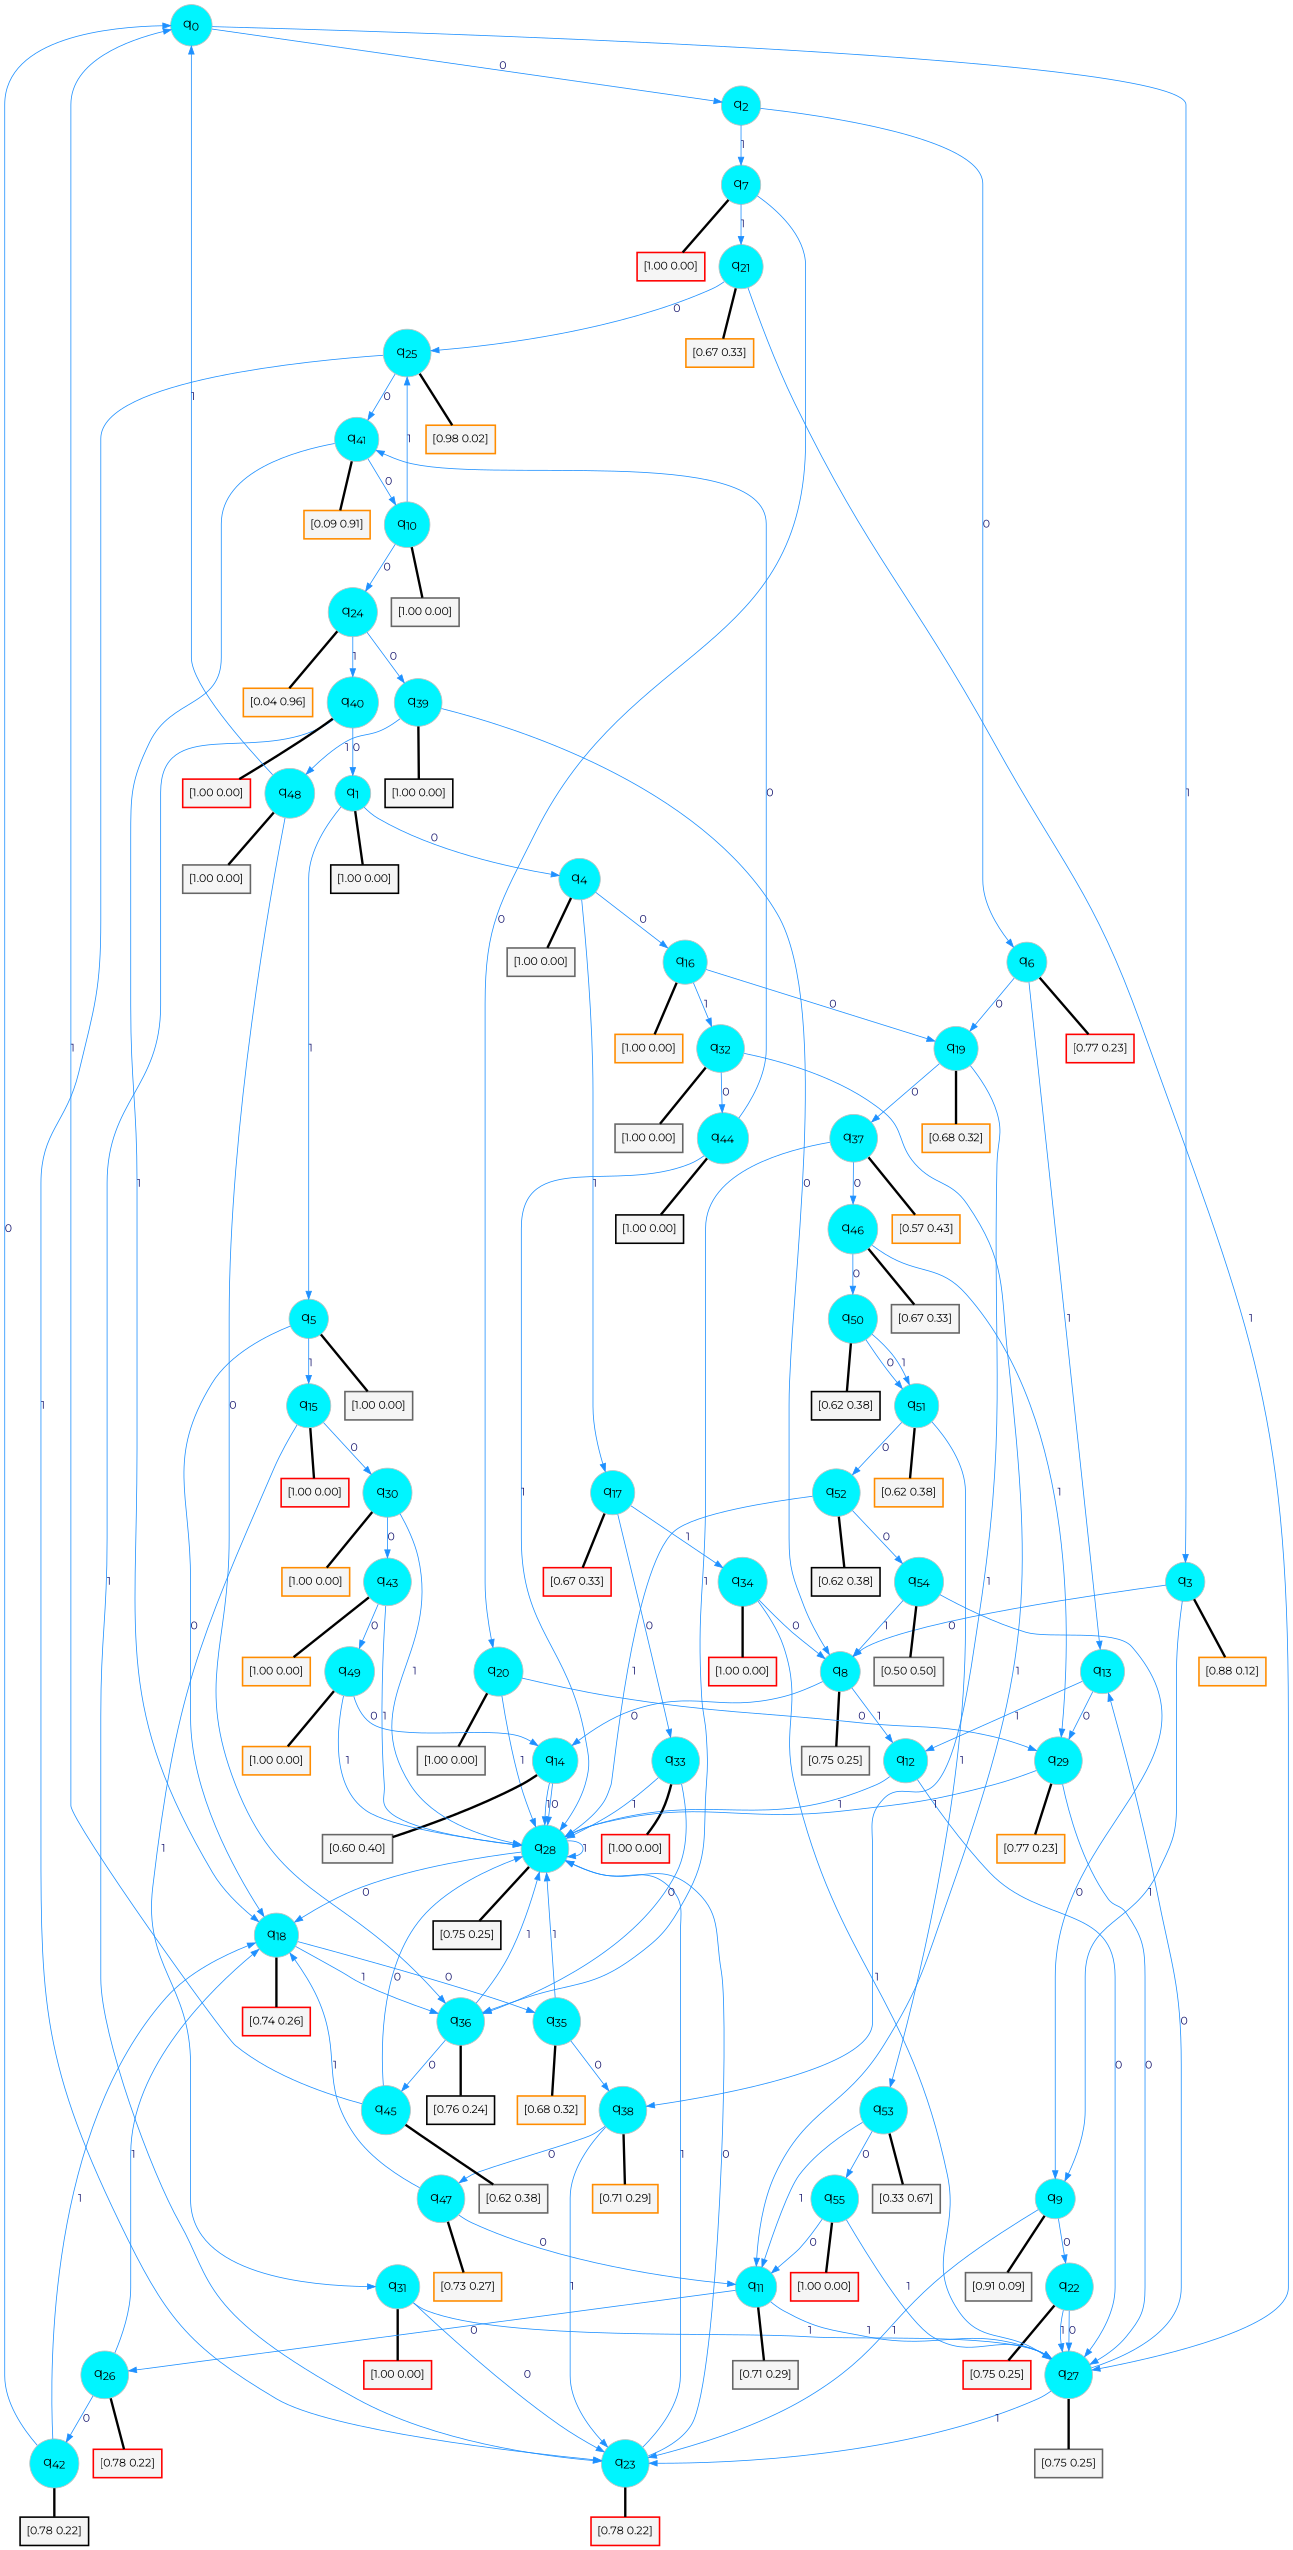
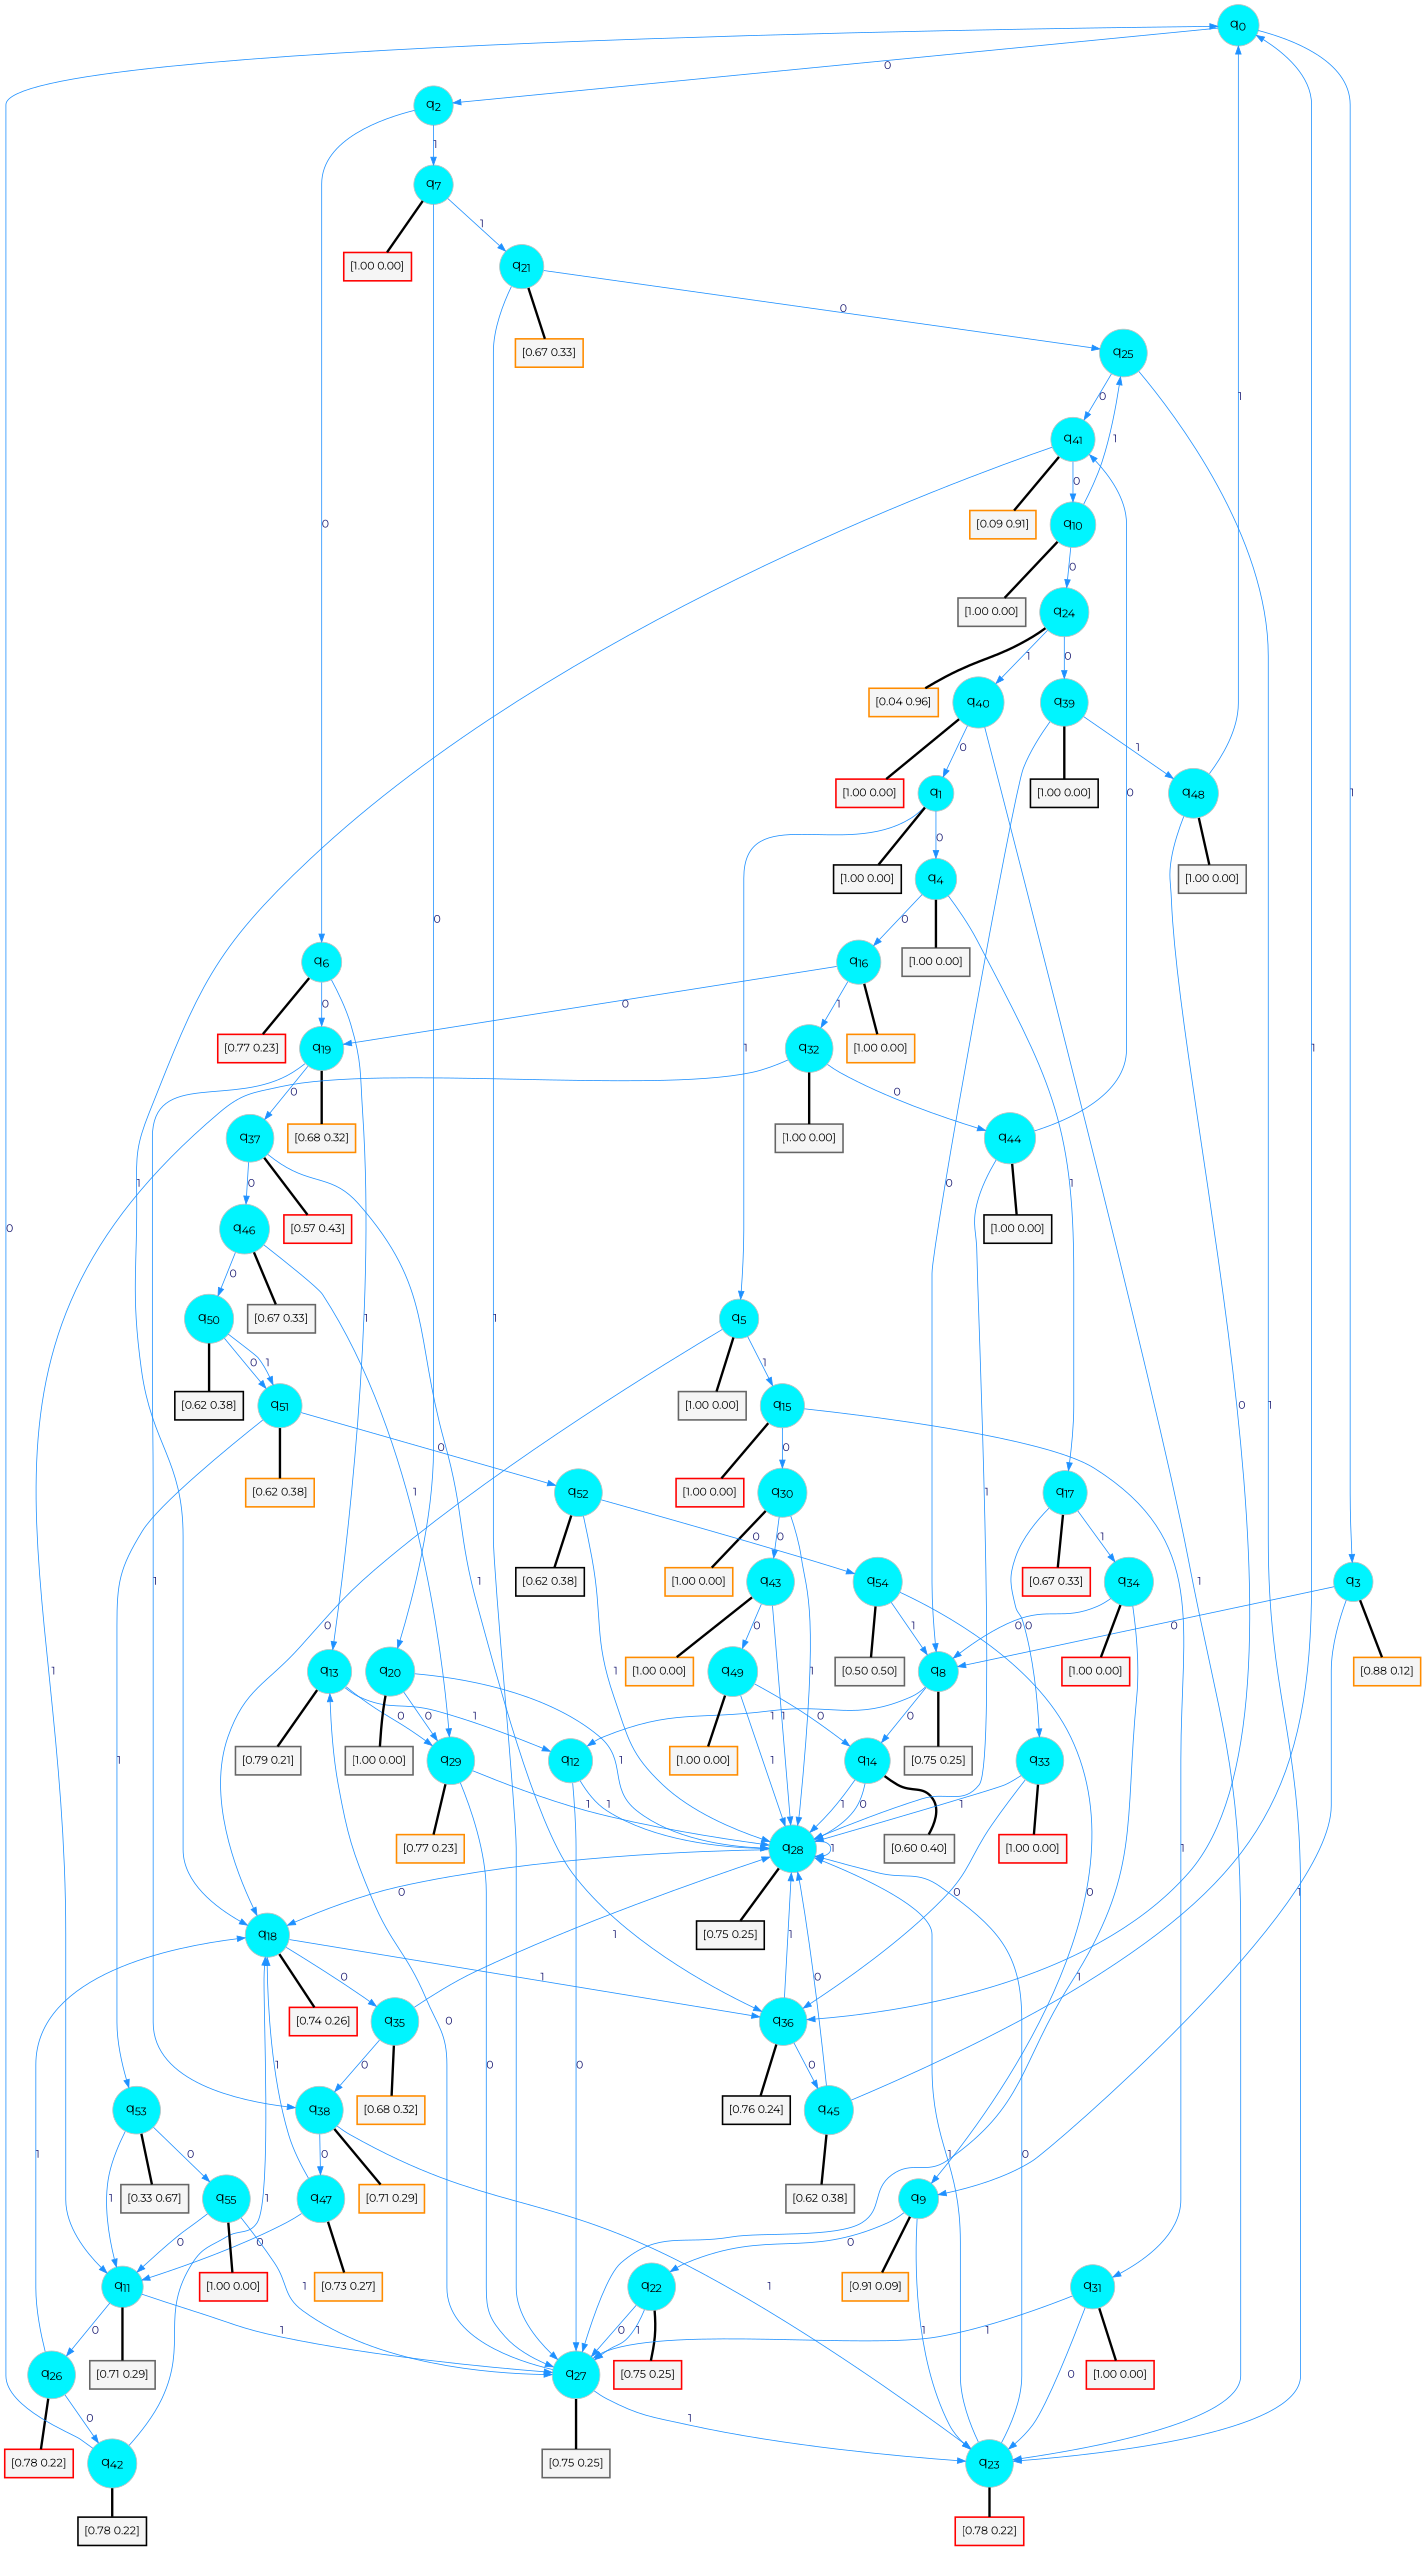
(461, 439) -> none
(926, 1229) -> (318, 1229)
none -> (268, 1761)
(999, 2287) -> (875, 2287)
